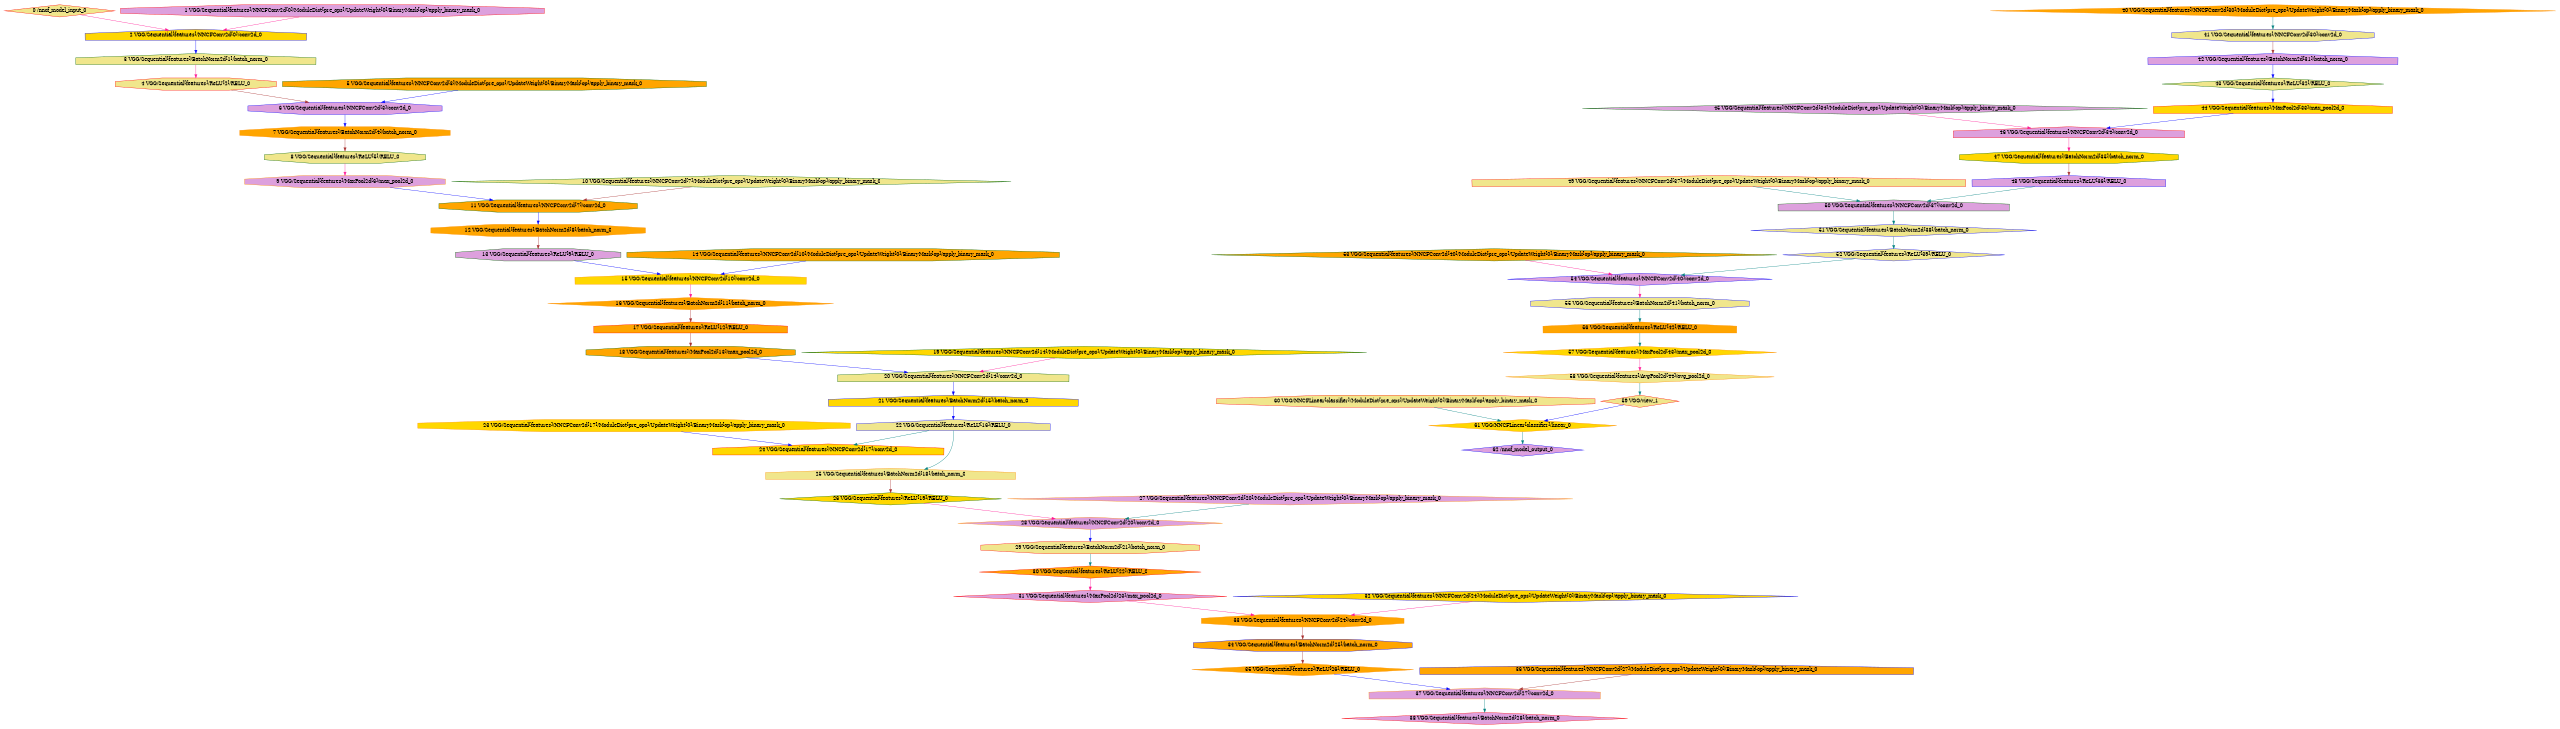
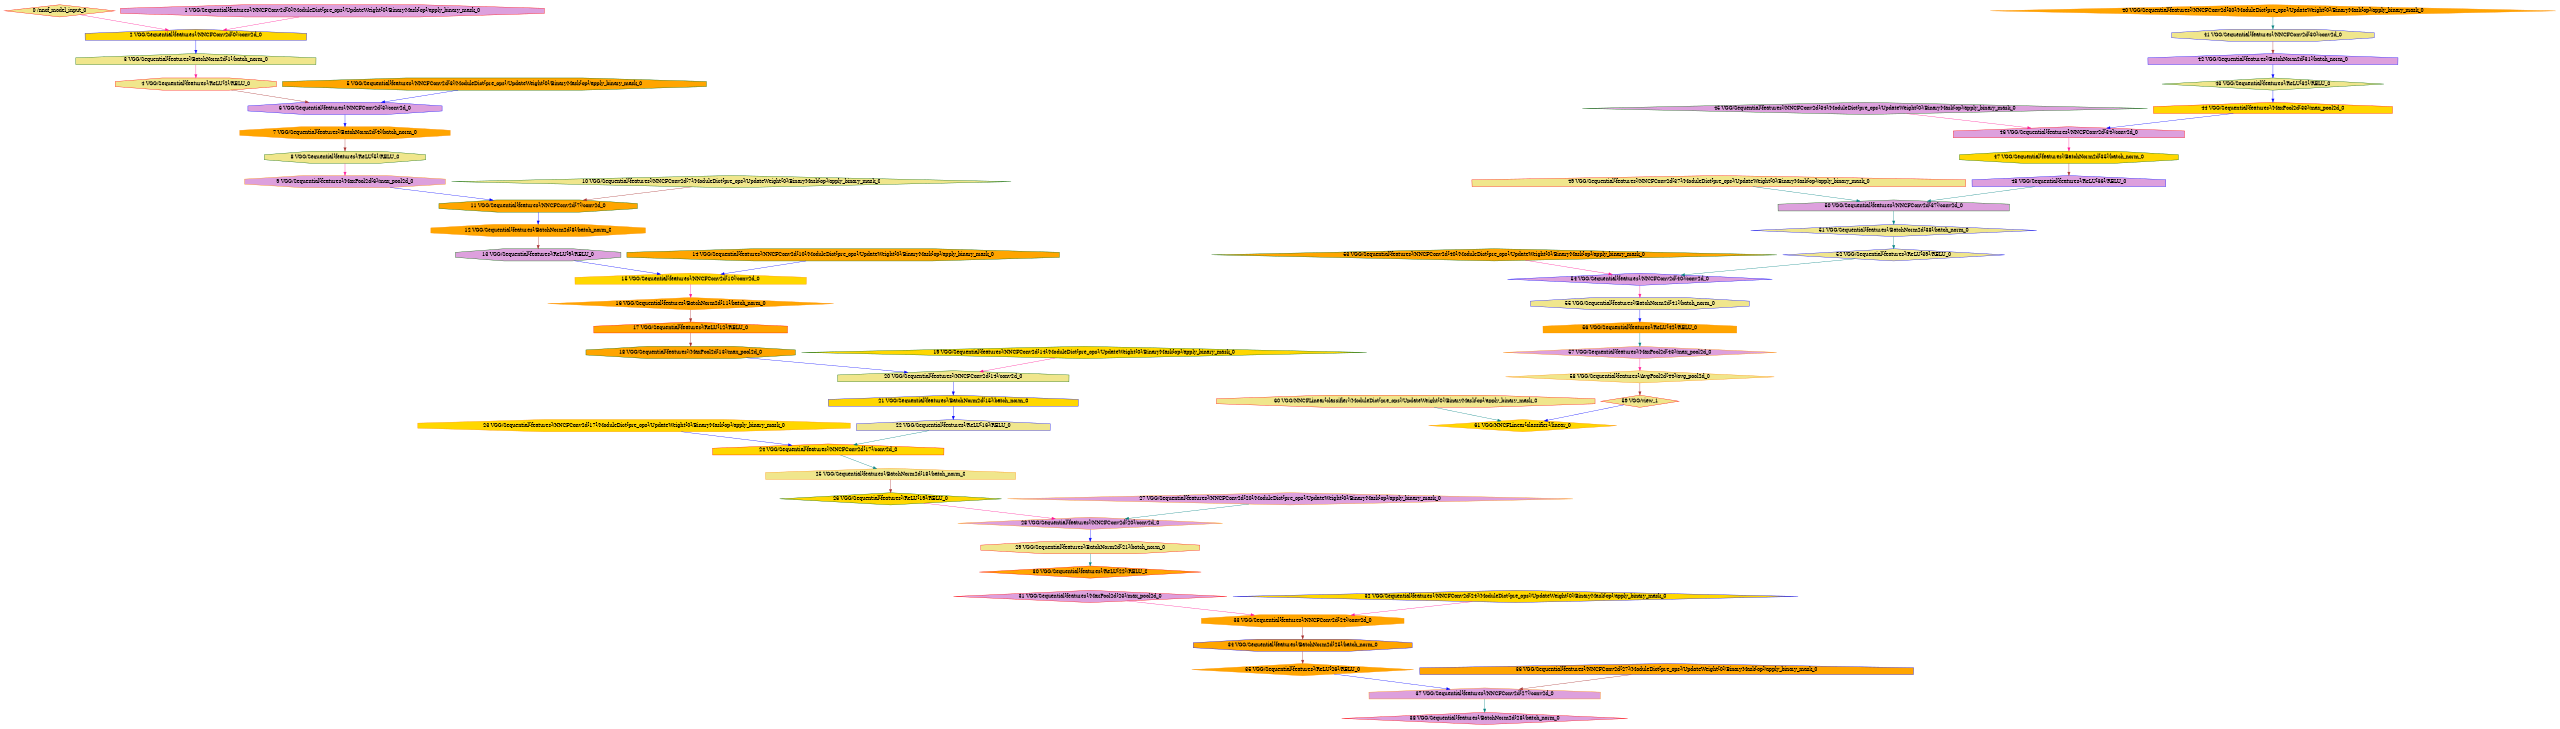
(1640, 314) -> (1640, 314)
(1640, 352) -> (1640, 352)
(1640, 387) -> (1640, 387)
(1523, 450) -> none
(948, 455) -> (857, 461)
(1090, 583) -> none
